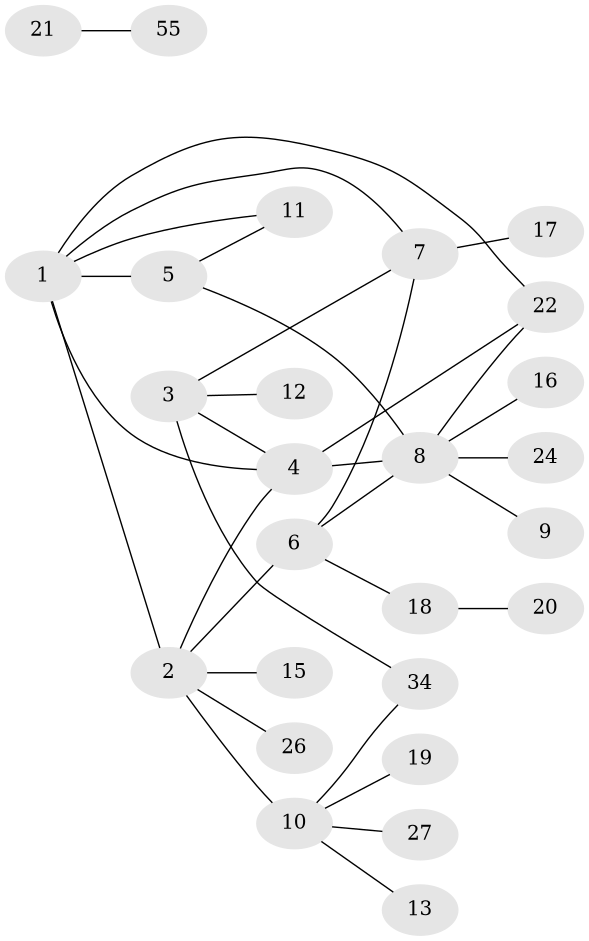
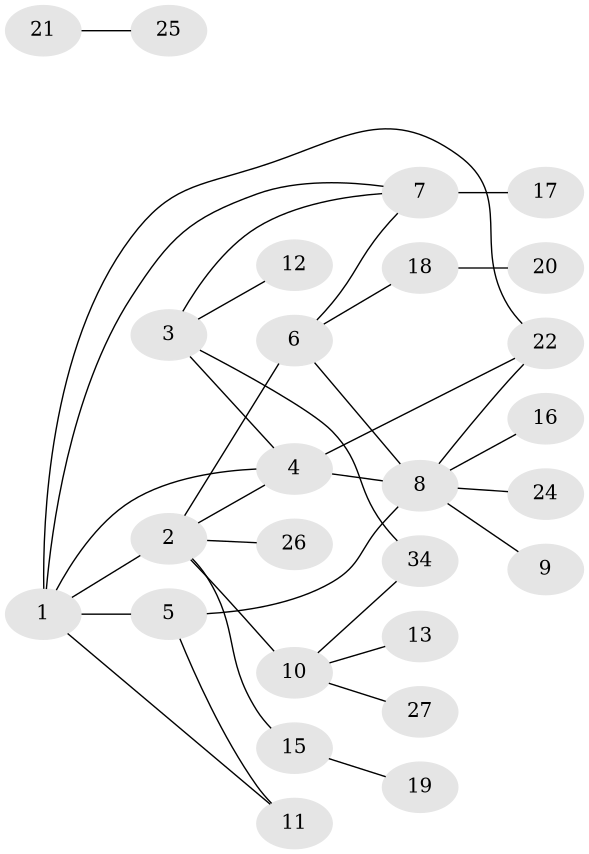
(169, 31) -> (169, 31)
(357, 791) -> (357, 768)
